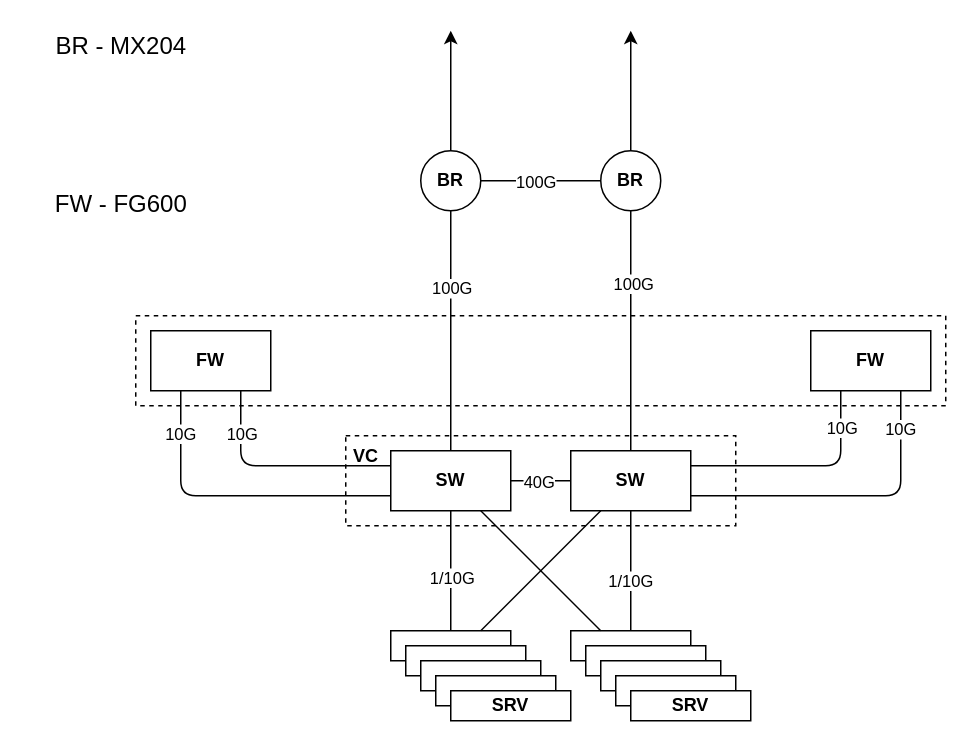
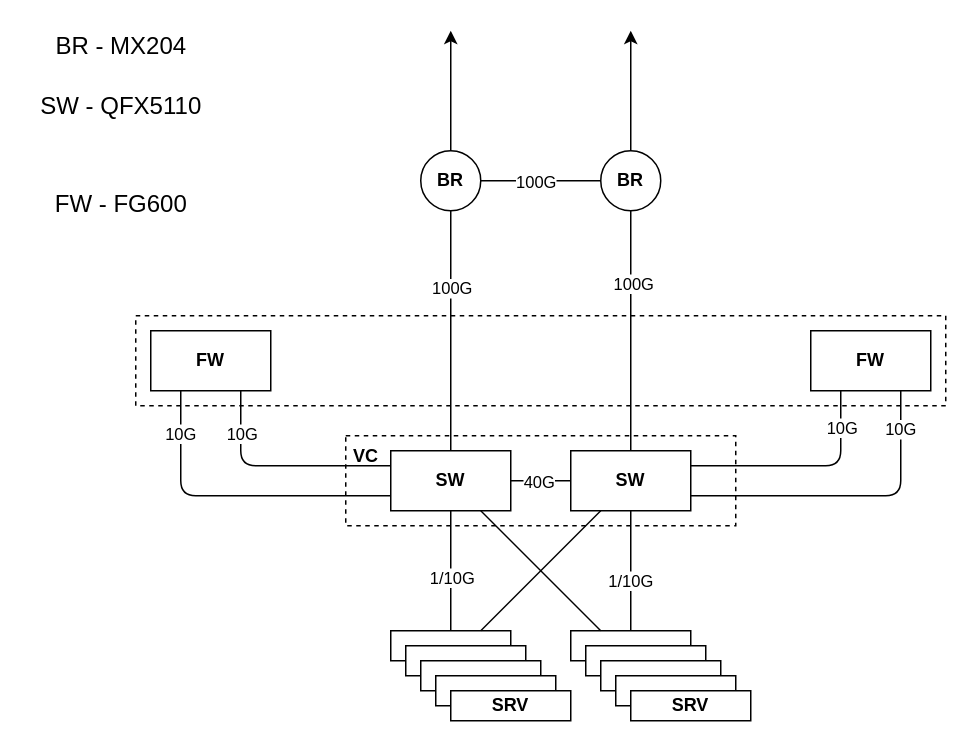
none -> (121, 106)
